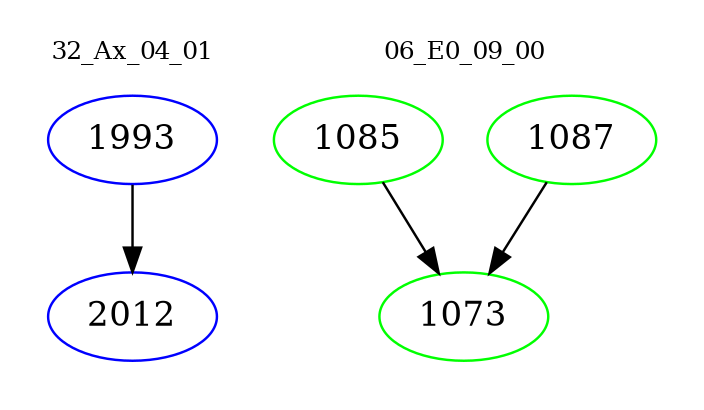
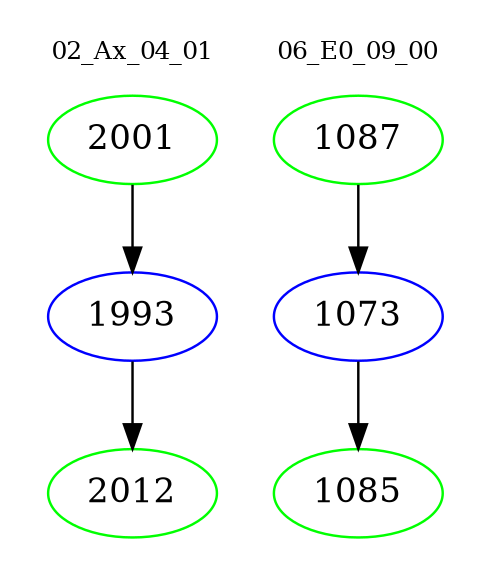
(133, 53) -> (133, 53)
none -> (133, 140)
(404, 217) -> (358, 393)
(133, 317) -> (133, 493)
(464, 317) -> (358, 317)
